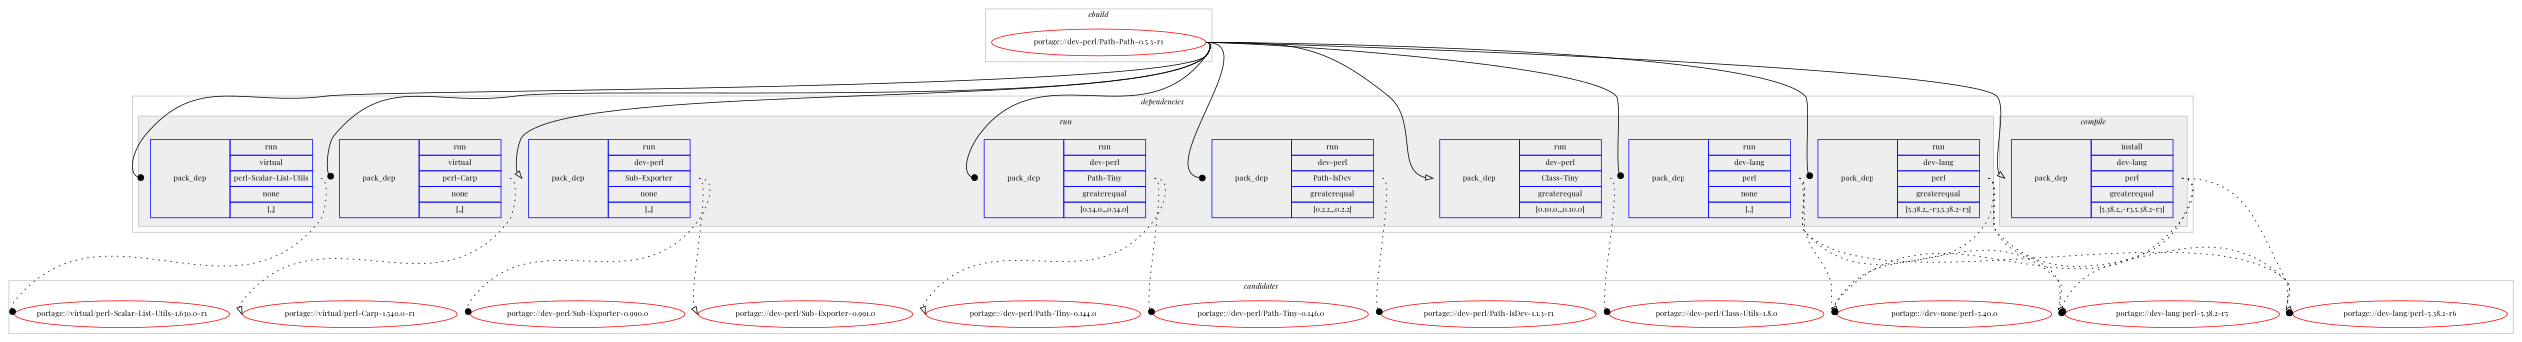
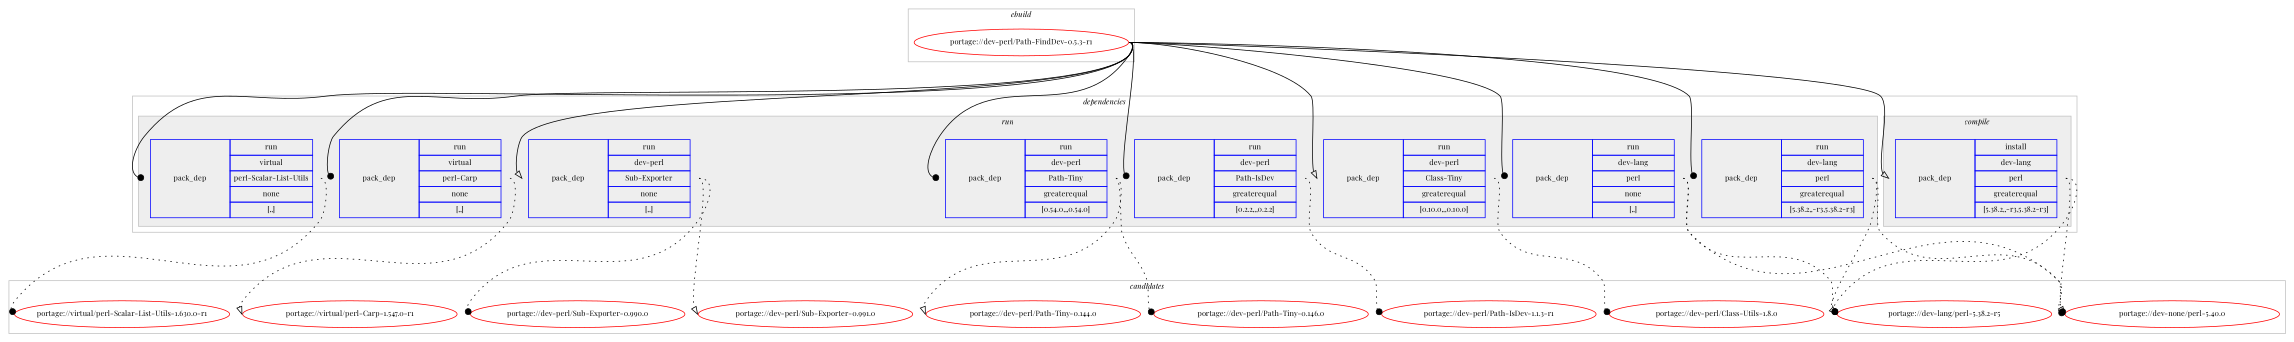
(1099, 42) -> (1021, 42)
(350, 314) -> (350, 314)
(2400, 314) -> none
